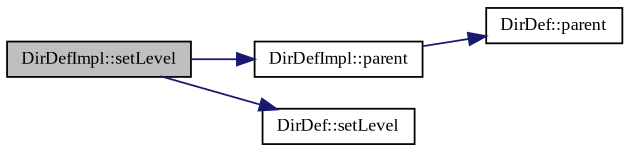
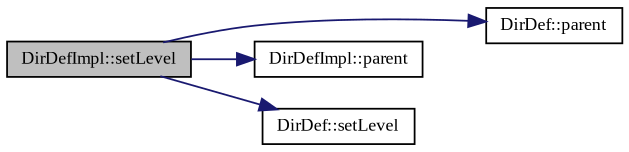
(446, 43) -> (315, 21)
